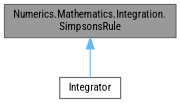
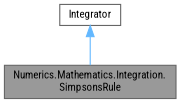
(90, 63) -> (90, 51)
